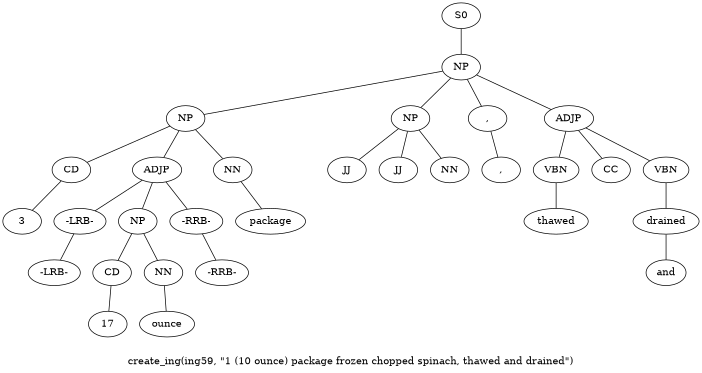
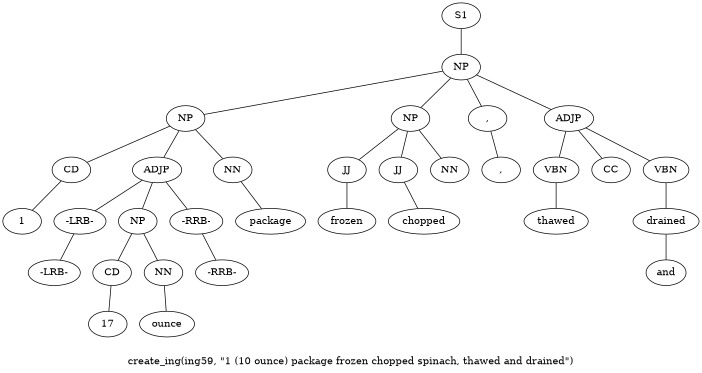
(461, 16) -> (461, 16)
(22, 221) -> (22, 221)
none -> (347, 221)
none -> (424, 221)
